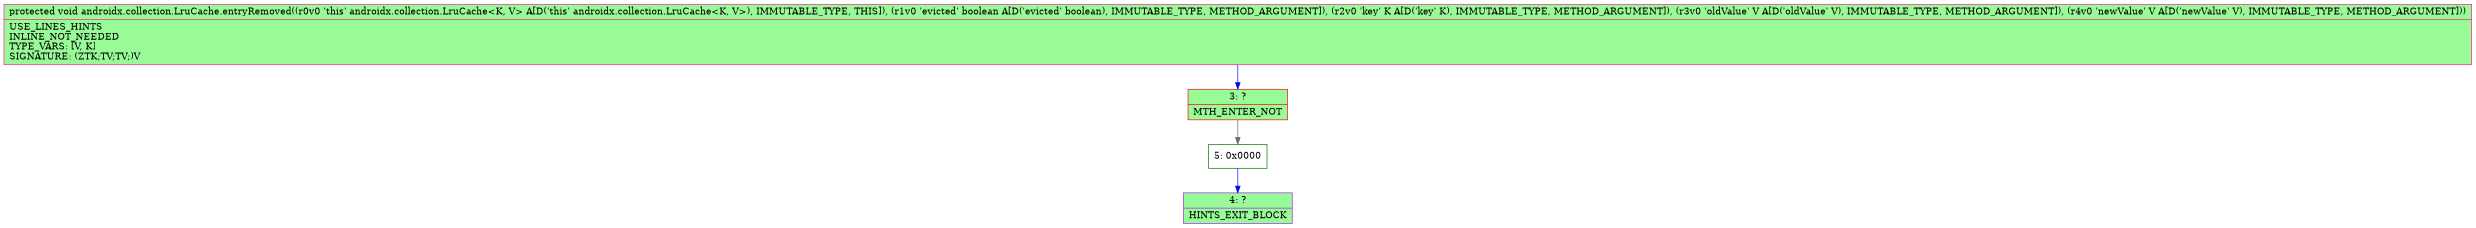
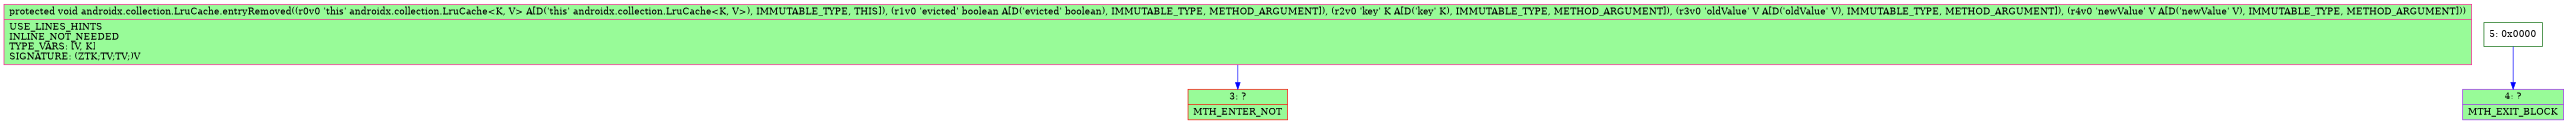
(1238, 129) -> none
(1238, 215) -> (2513, 112)
